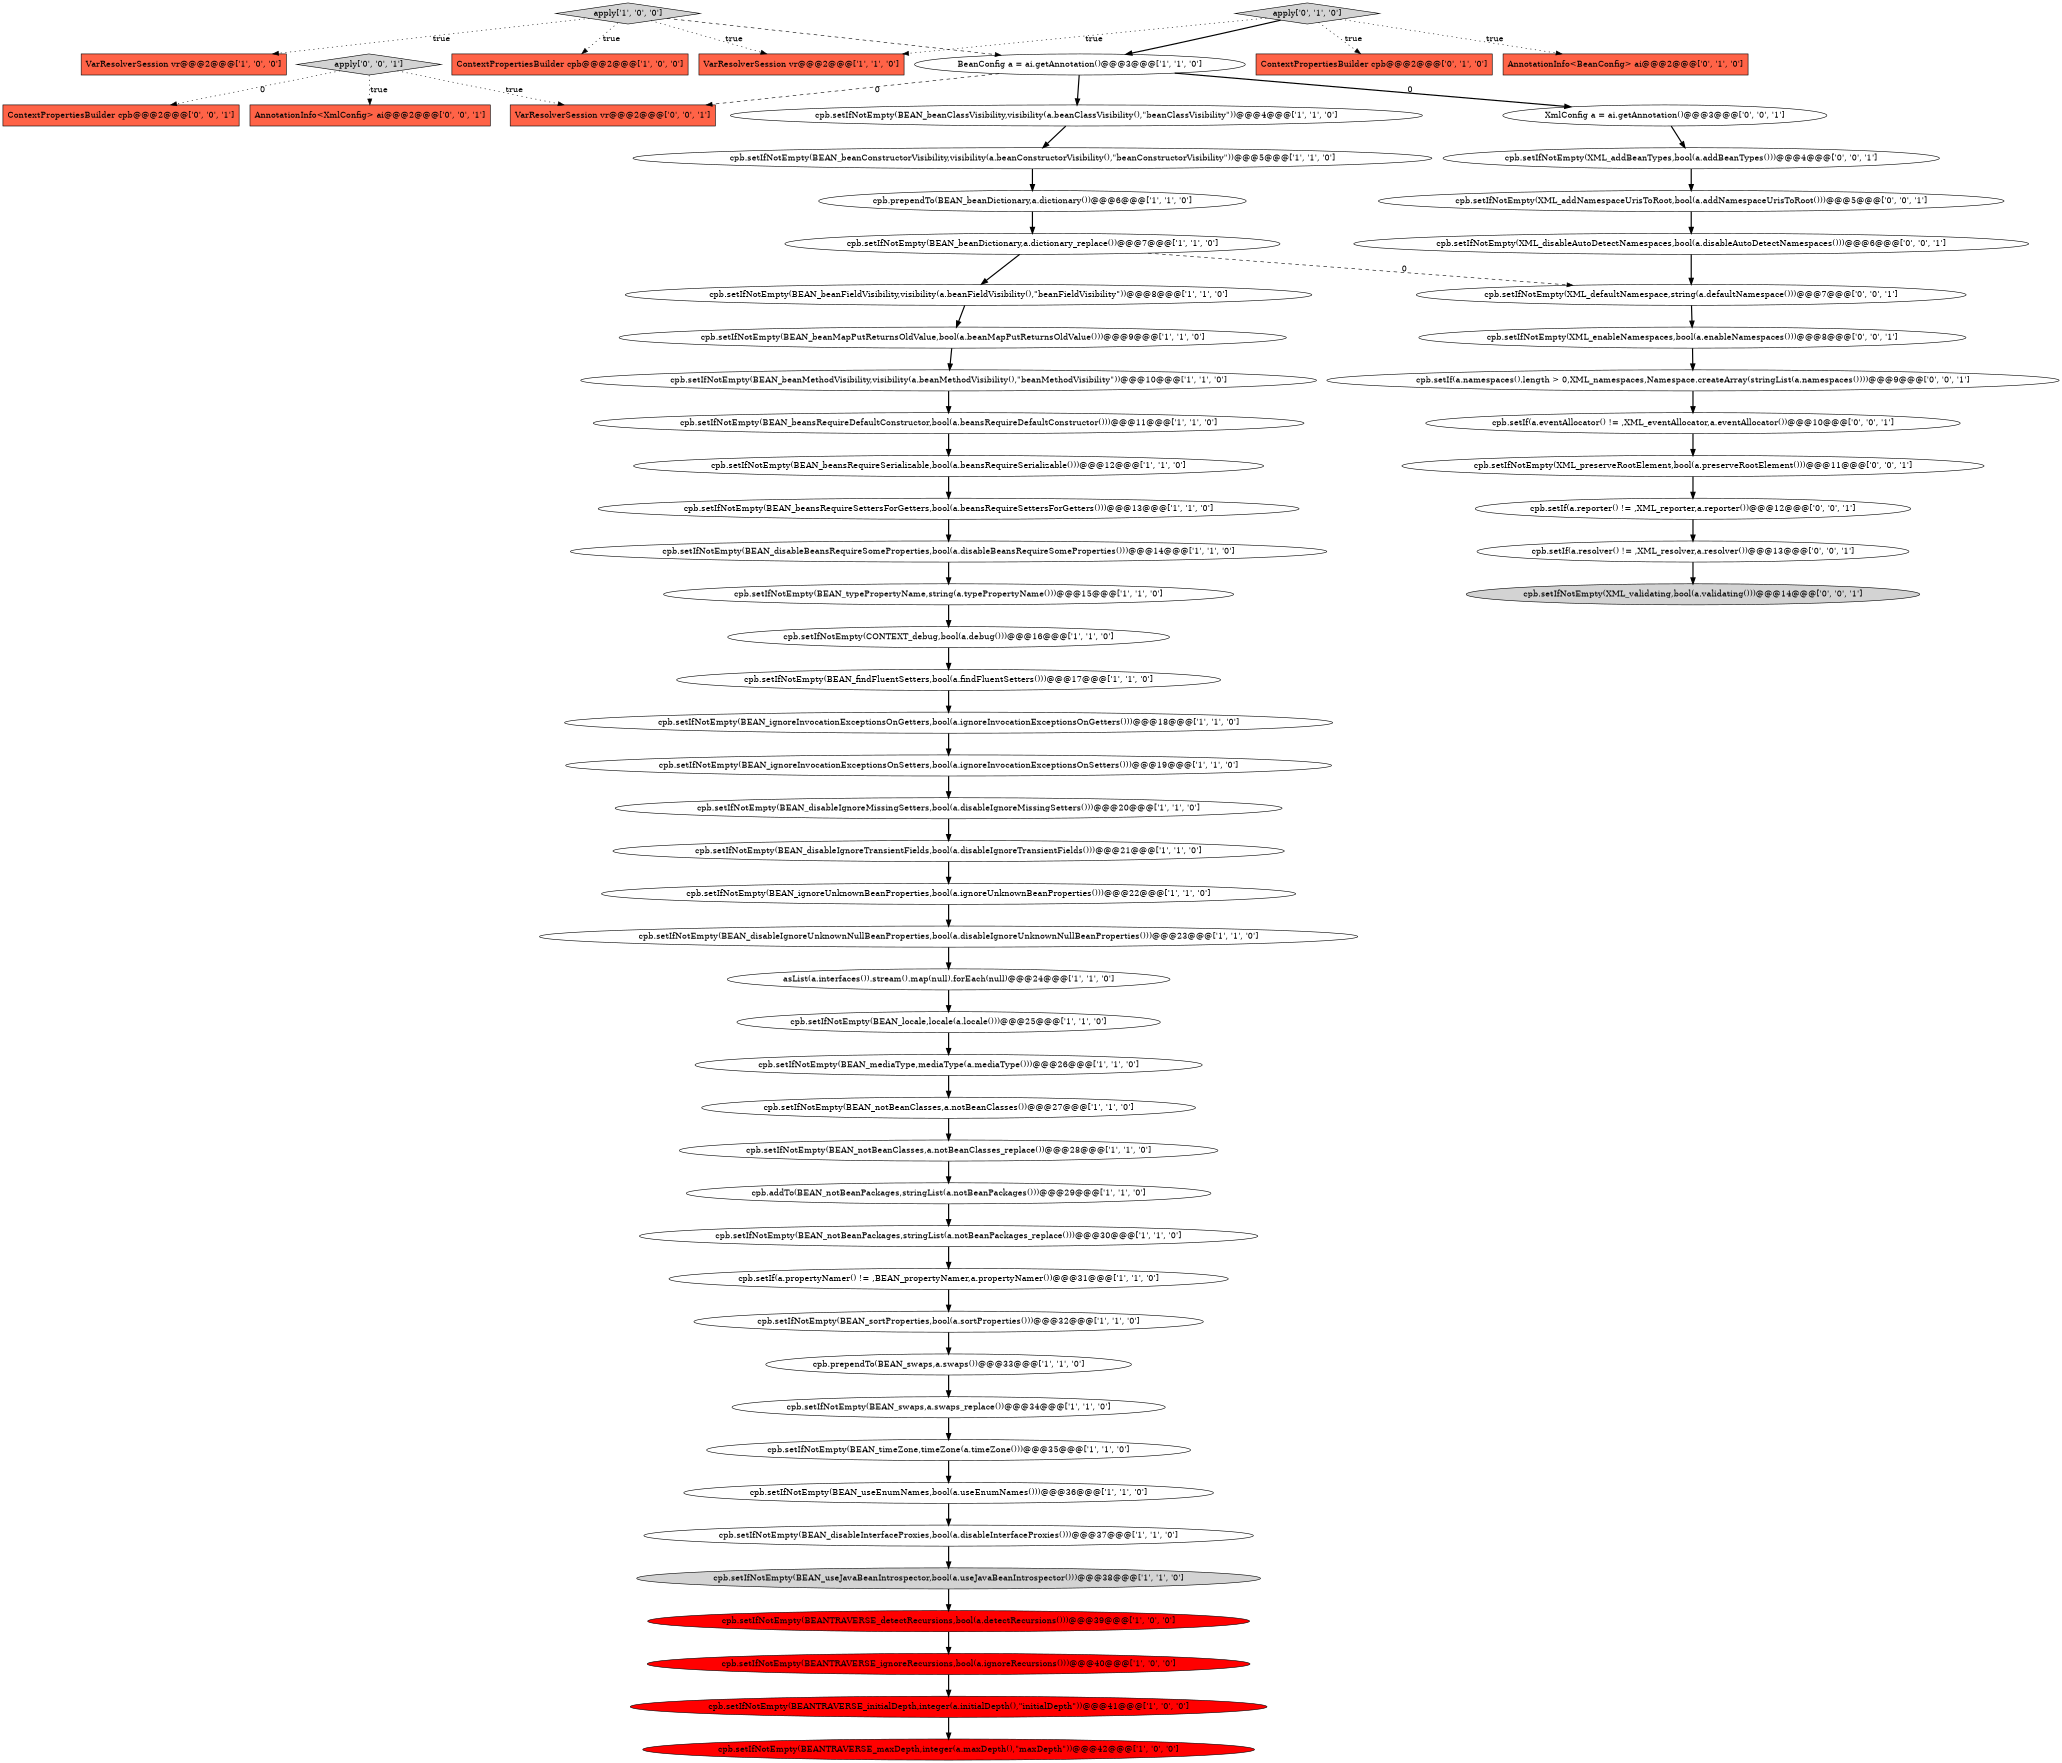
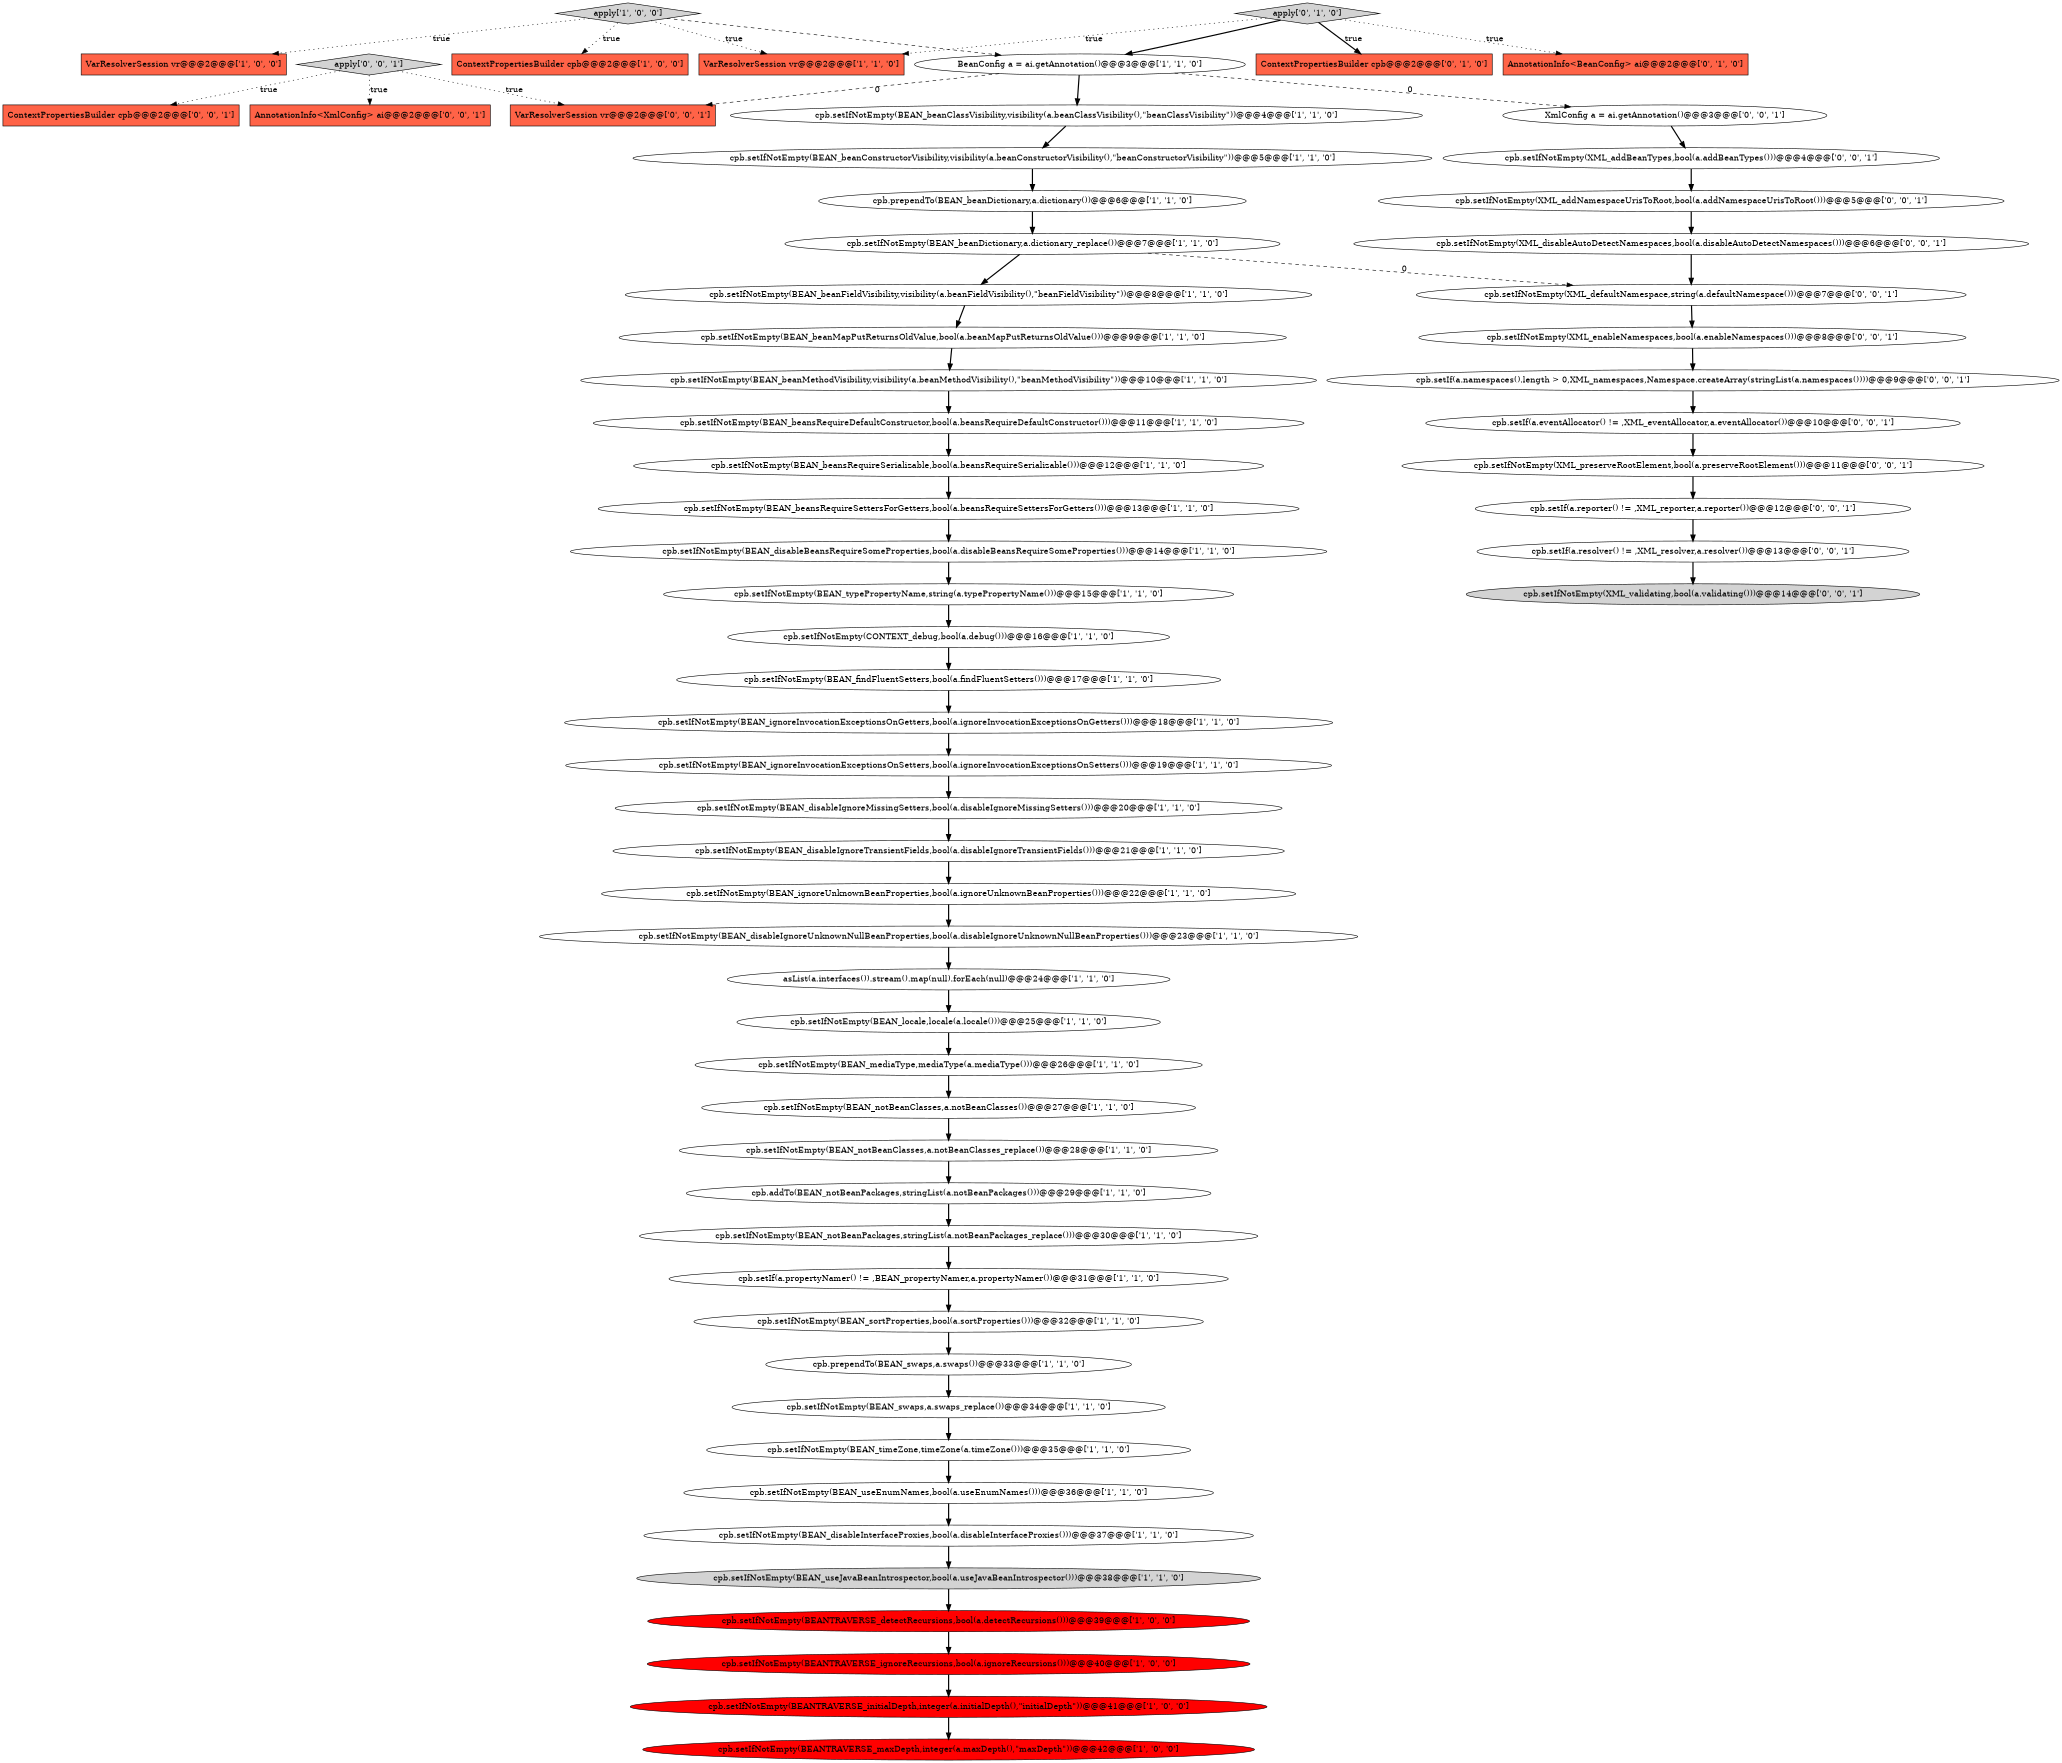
(1337, 36) -> (1337, 36)
(263, 90) -> (269, 90)
(1370, 90) -> (1370, 90)
